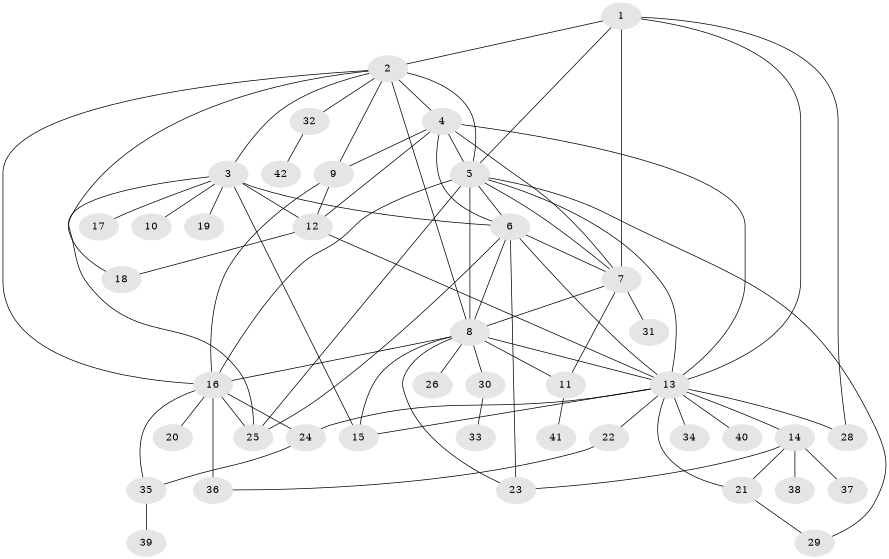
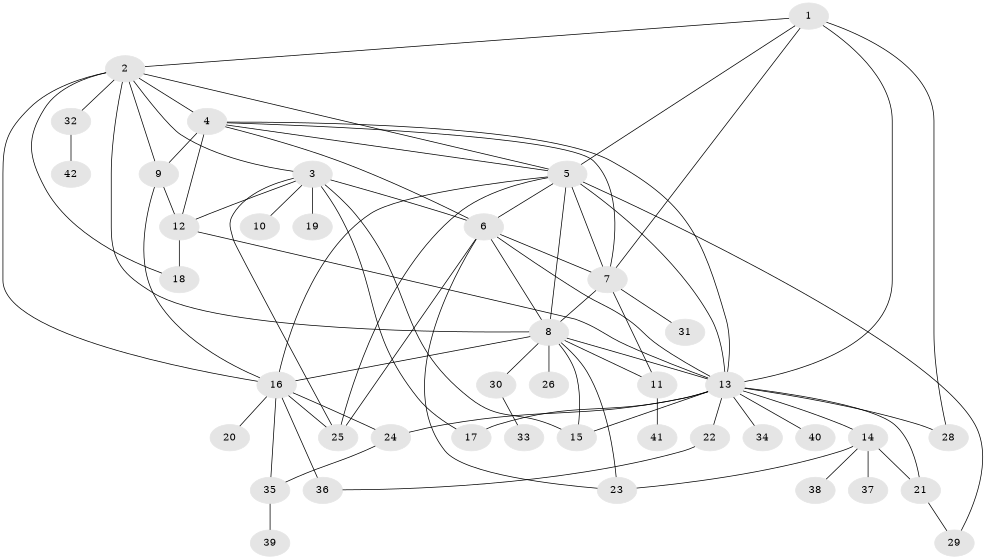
none -> (597, 409)
